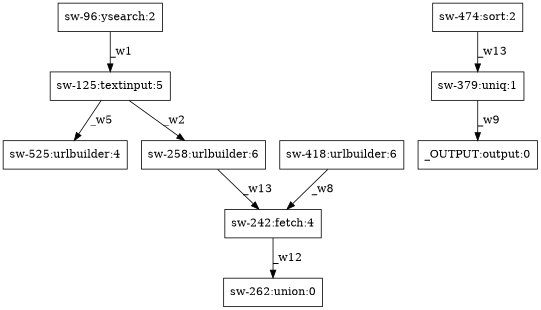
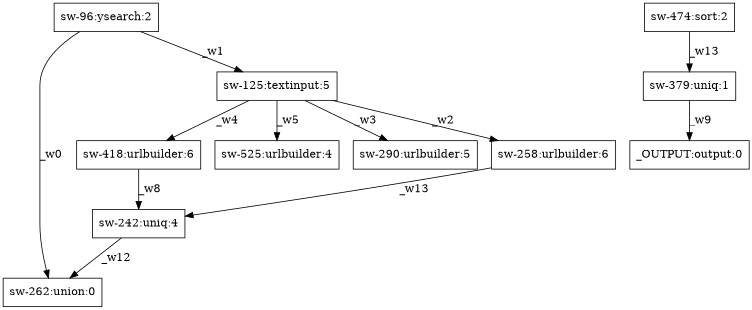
none -> (211, 119)
none -> (40, 143)
none -> (415, 155)
(273, 224) -> (139, 224)
